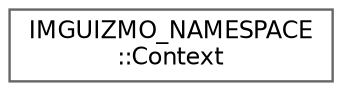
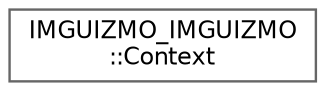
(171, 45) -> (163, 45)
